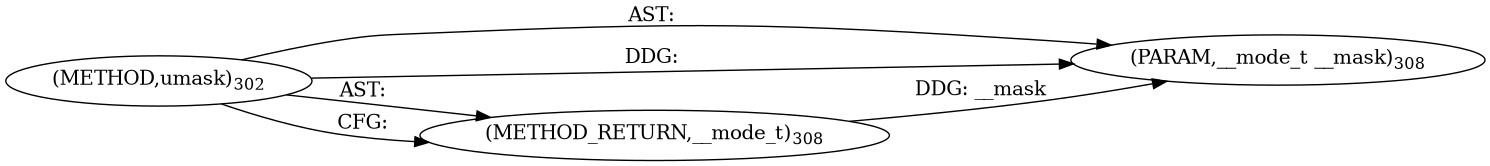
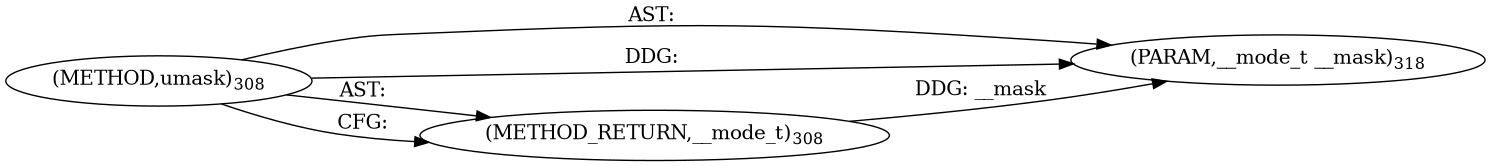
(1410, 58) -> (1410, 58)
(250, 79) -> (250, 79)
